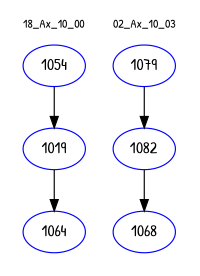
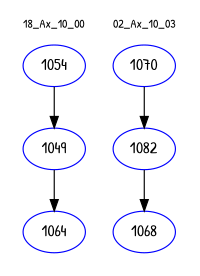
(144, 66) -> (144, 66)
(54, 149) -> (54, 149)
